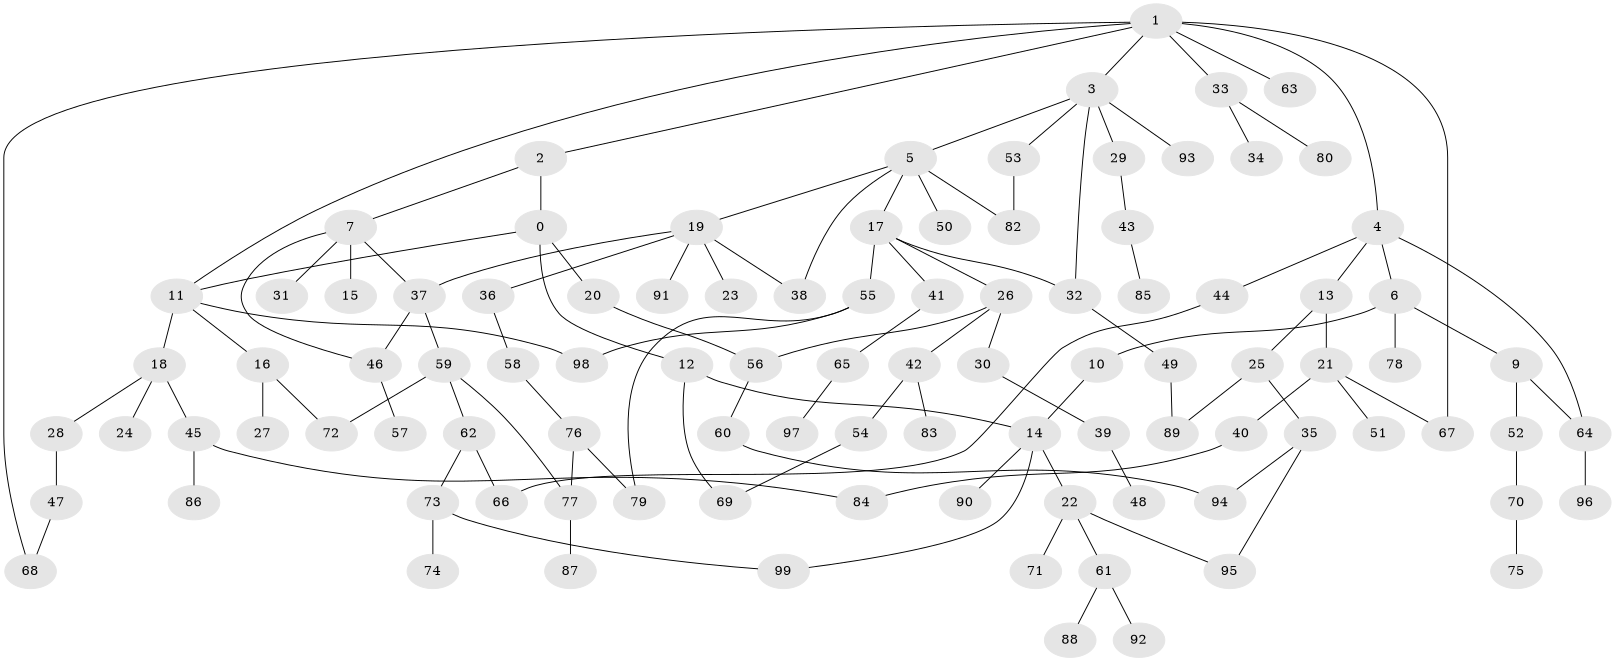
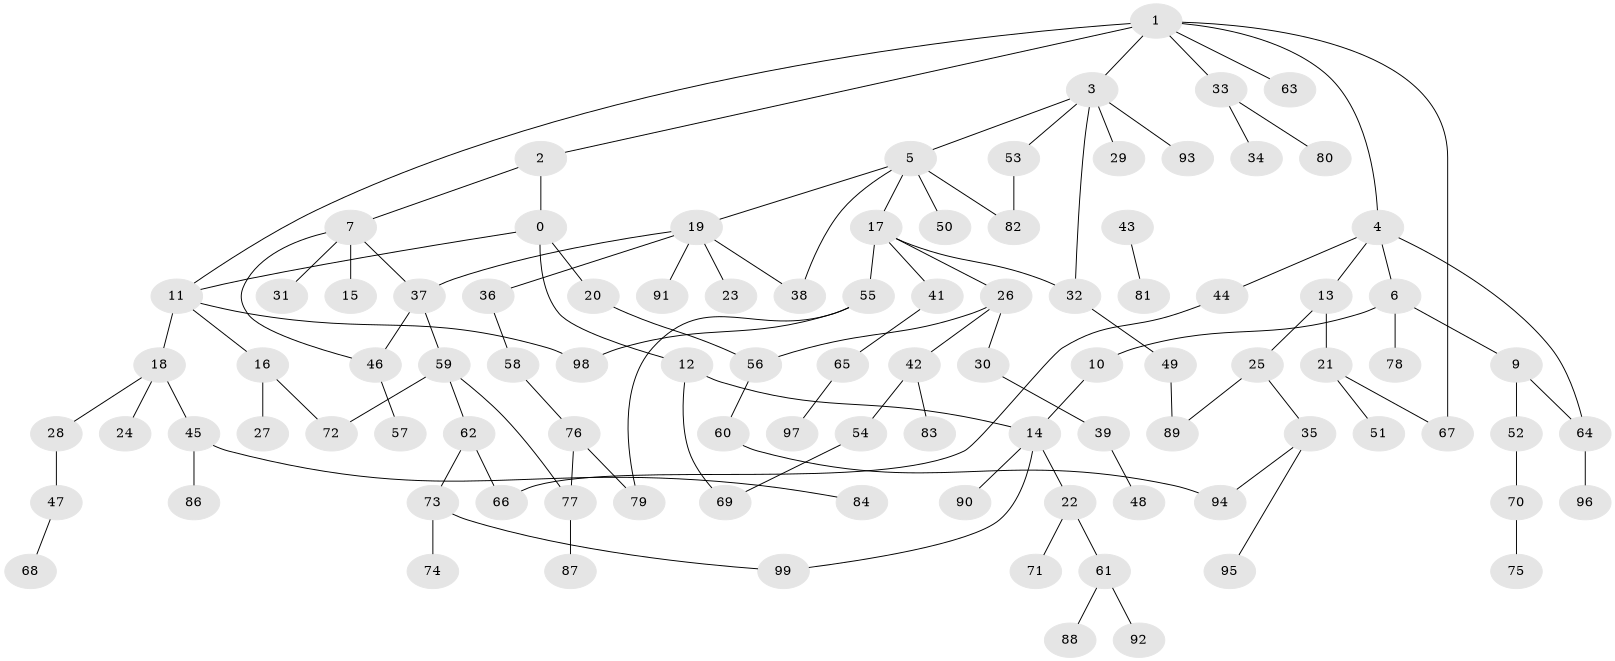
(357, 60) -> none
(1123, 193) -> none
(1144, 296) -> (1144, 296)
(1241, 434) -> none
(1149, 539) -> none
